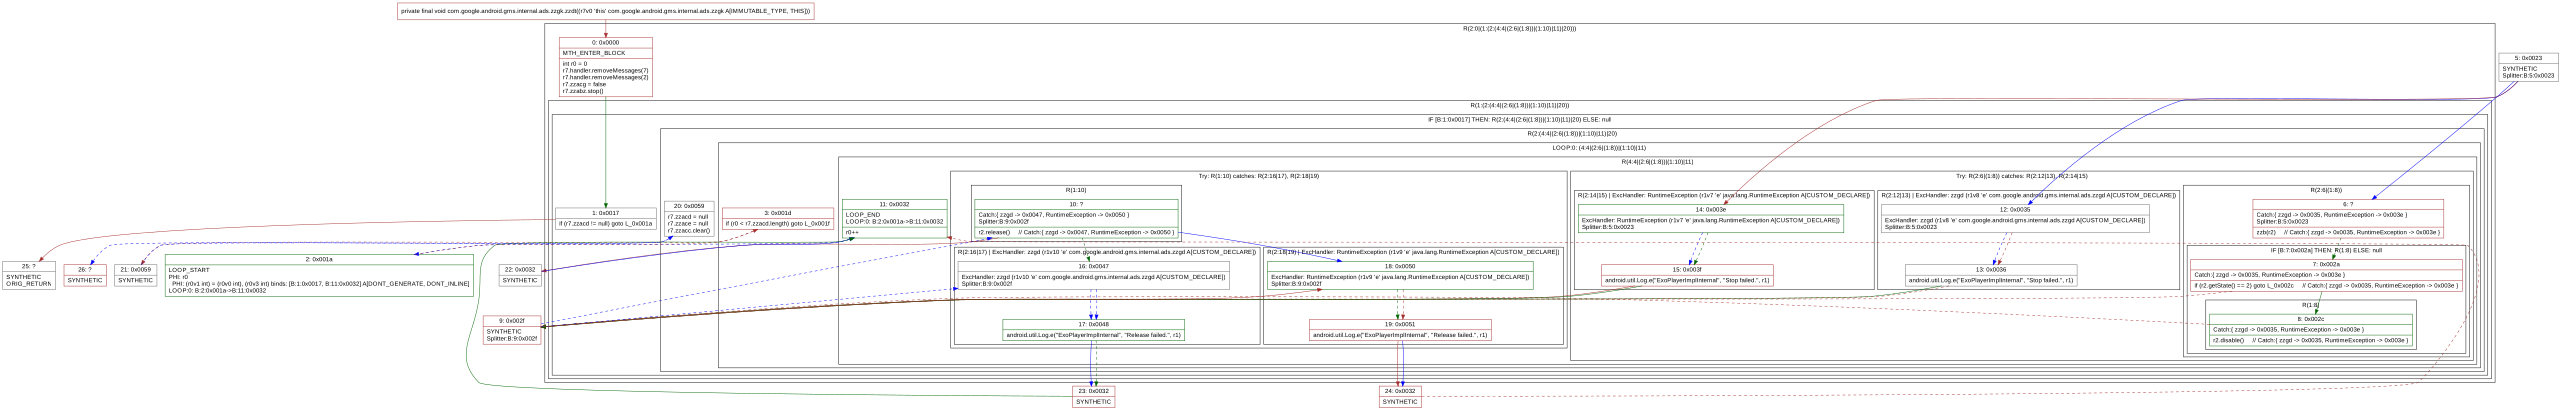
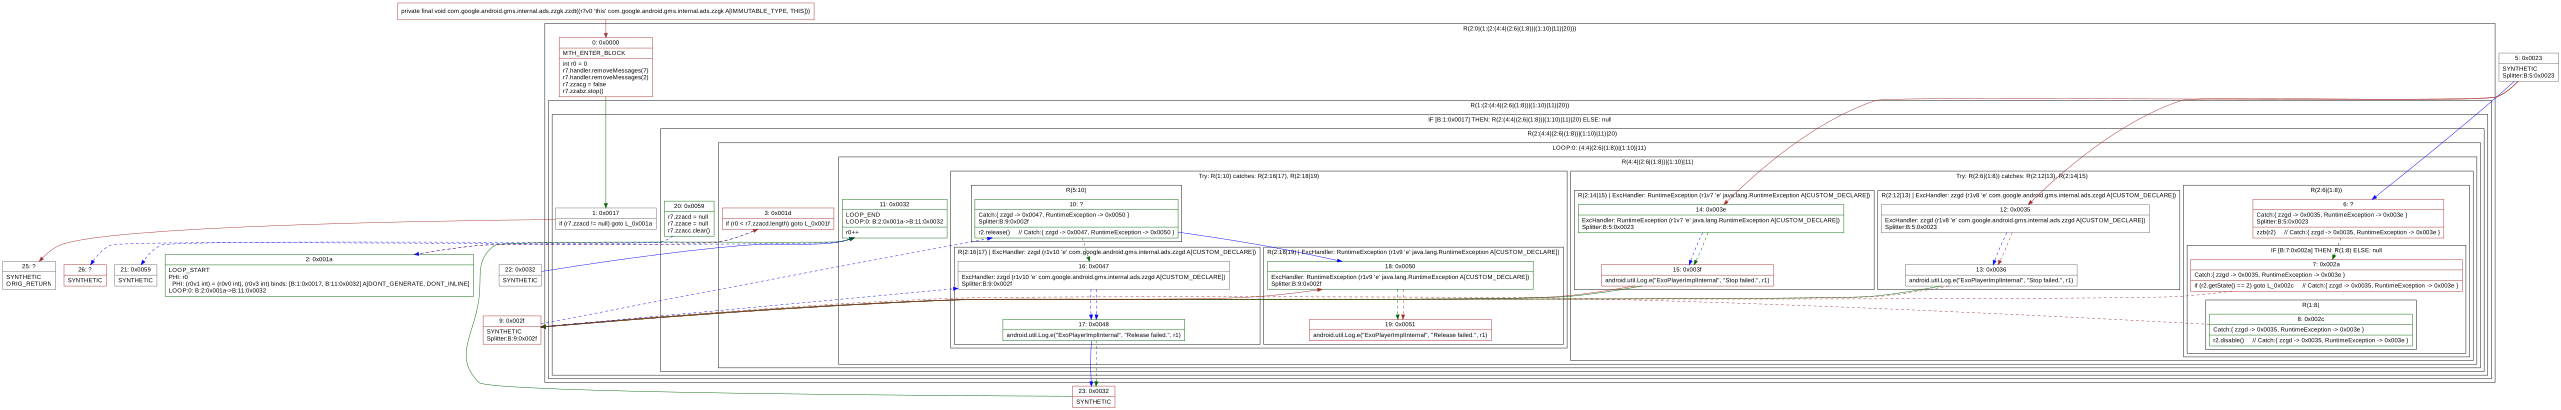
(2171, 105) -> (2171, 105)
(1076, 190) -> (1076, 190)
(689, 219) -> (689, 219)
(449, 242) -> (449, 242)
(401, 243) -> none
(851, 244) -> none
(2319, 303) -> none
(1400, 397) -> none
